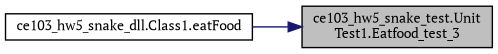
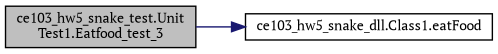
(270, 27) -> (214, 27)
